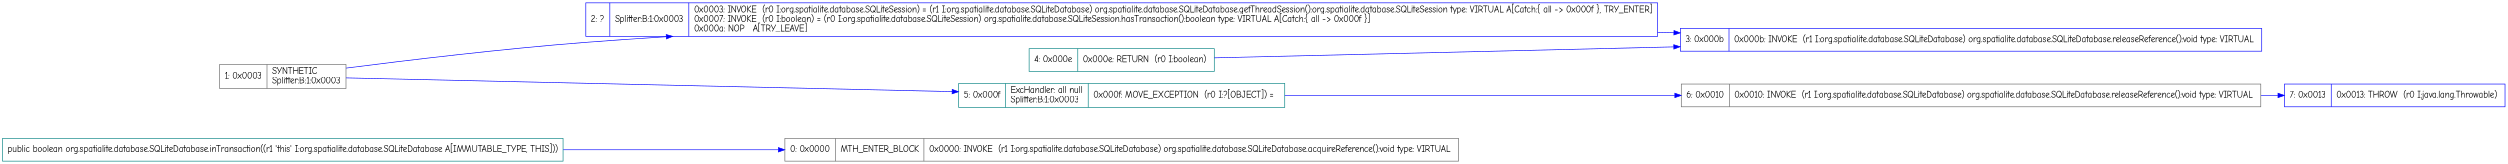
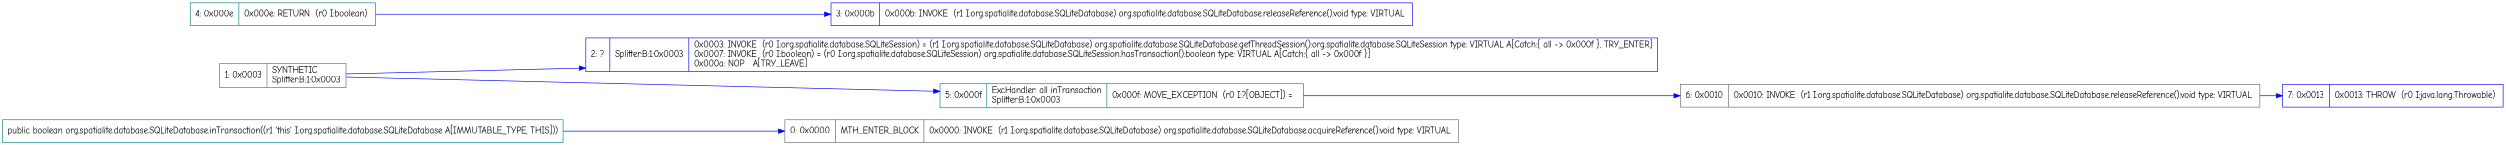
(1666, 33) -> none
(1047, 90) -> (1047, 91)
